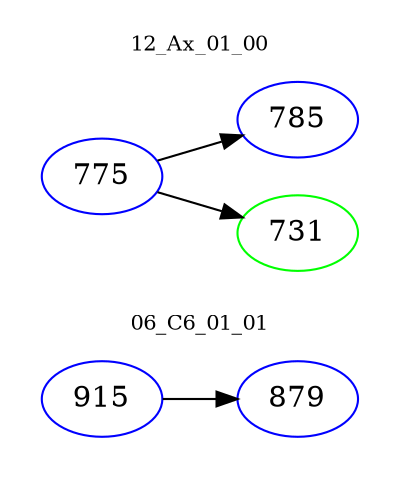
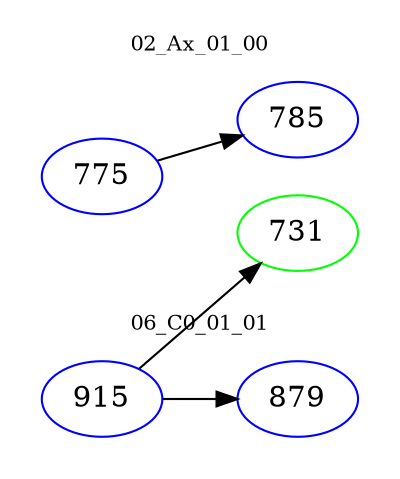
(200, 45) -> (200, 45)
(190, 202) -> (192, 323)
(200, 324) -> (200, 324)
